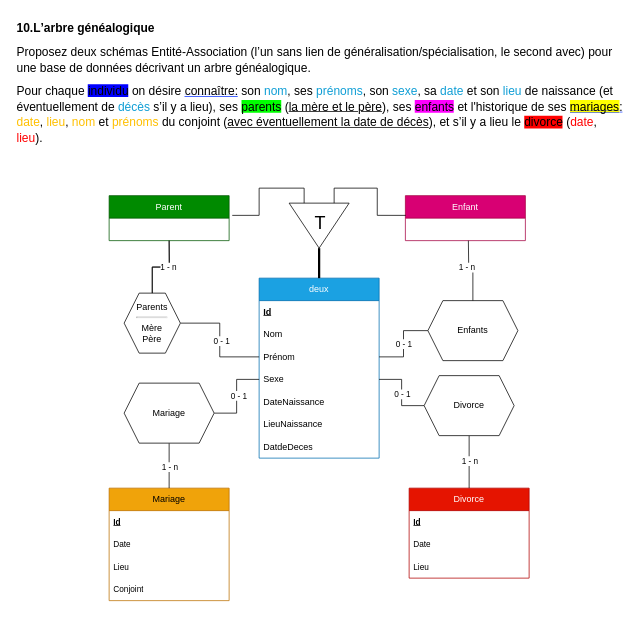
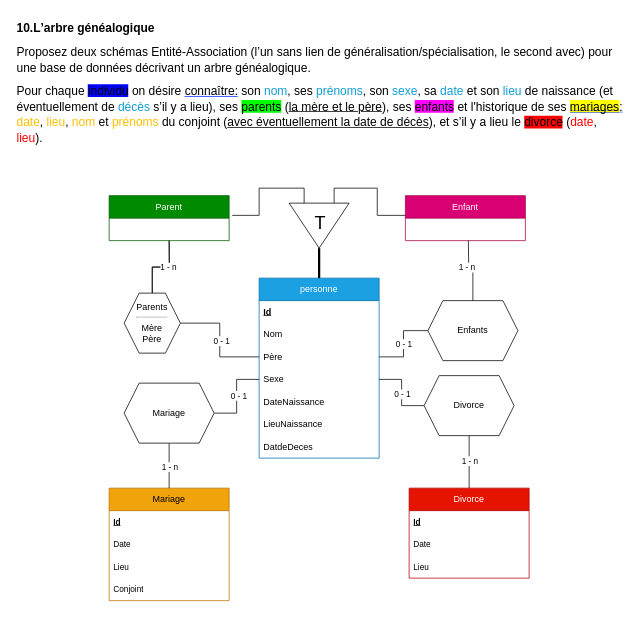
(319, 289) -> (319, 289)
(279, 357) -> (274, 357)
